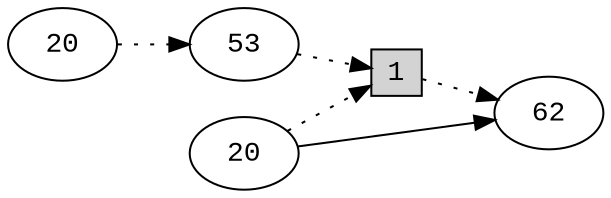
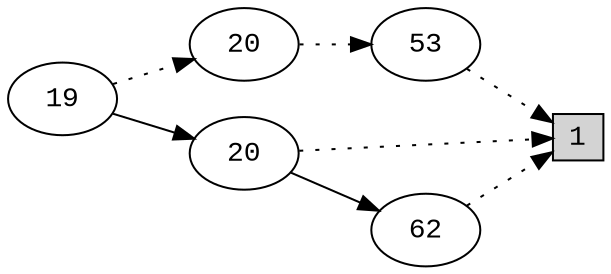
(450, 87) -> (501, 184)
none -> (63, 99)
